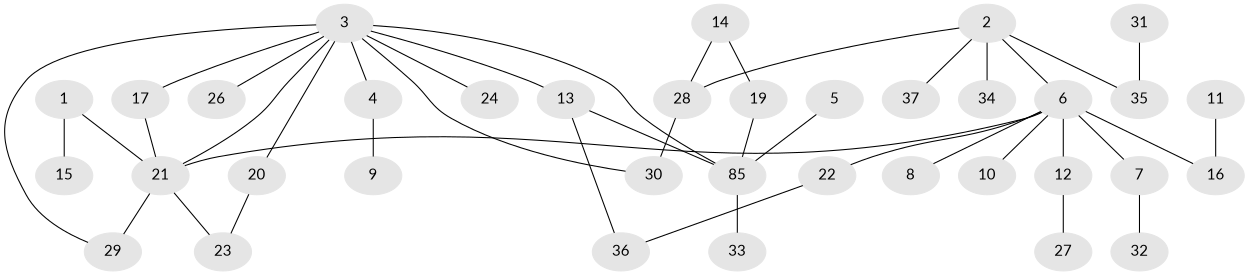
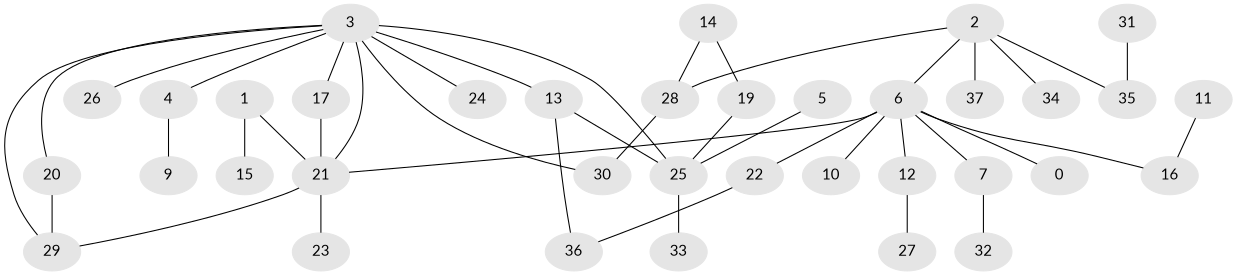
(737, 176) -> (679, 176)
(911, 176) -> (1060, 176)
(240, 214) -> (52, 214)
